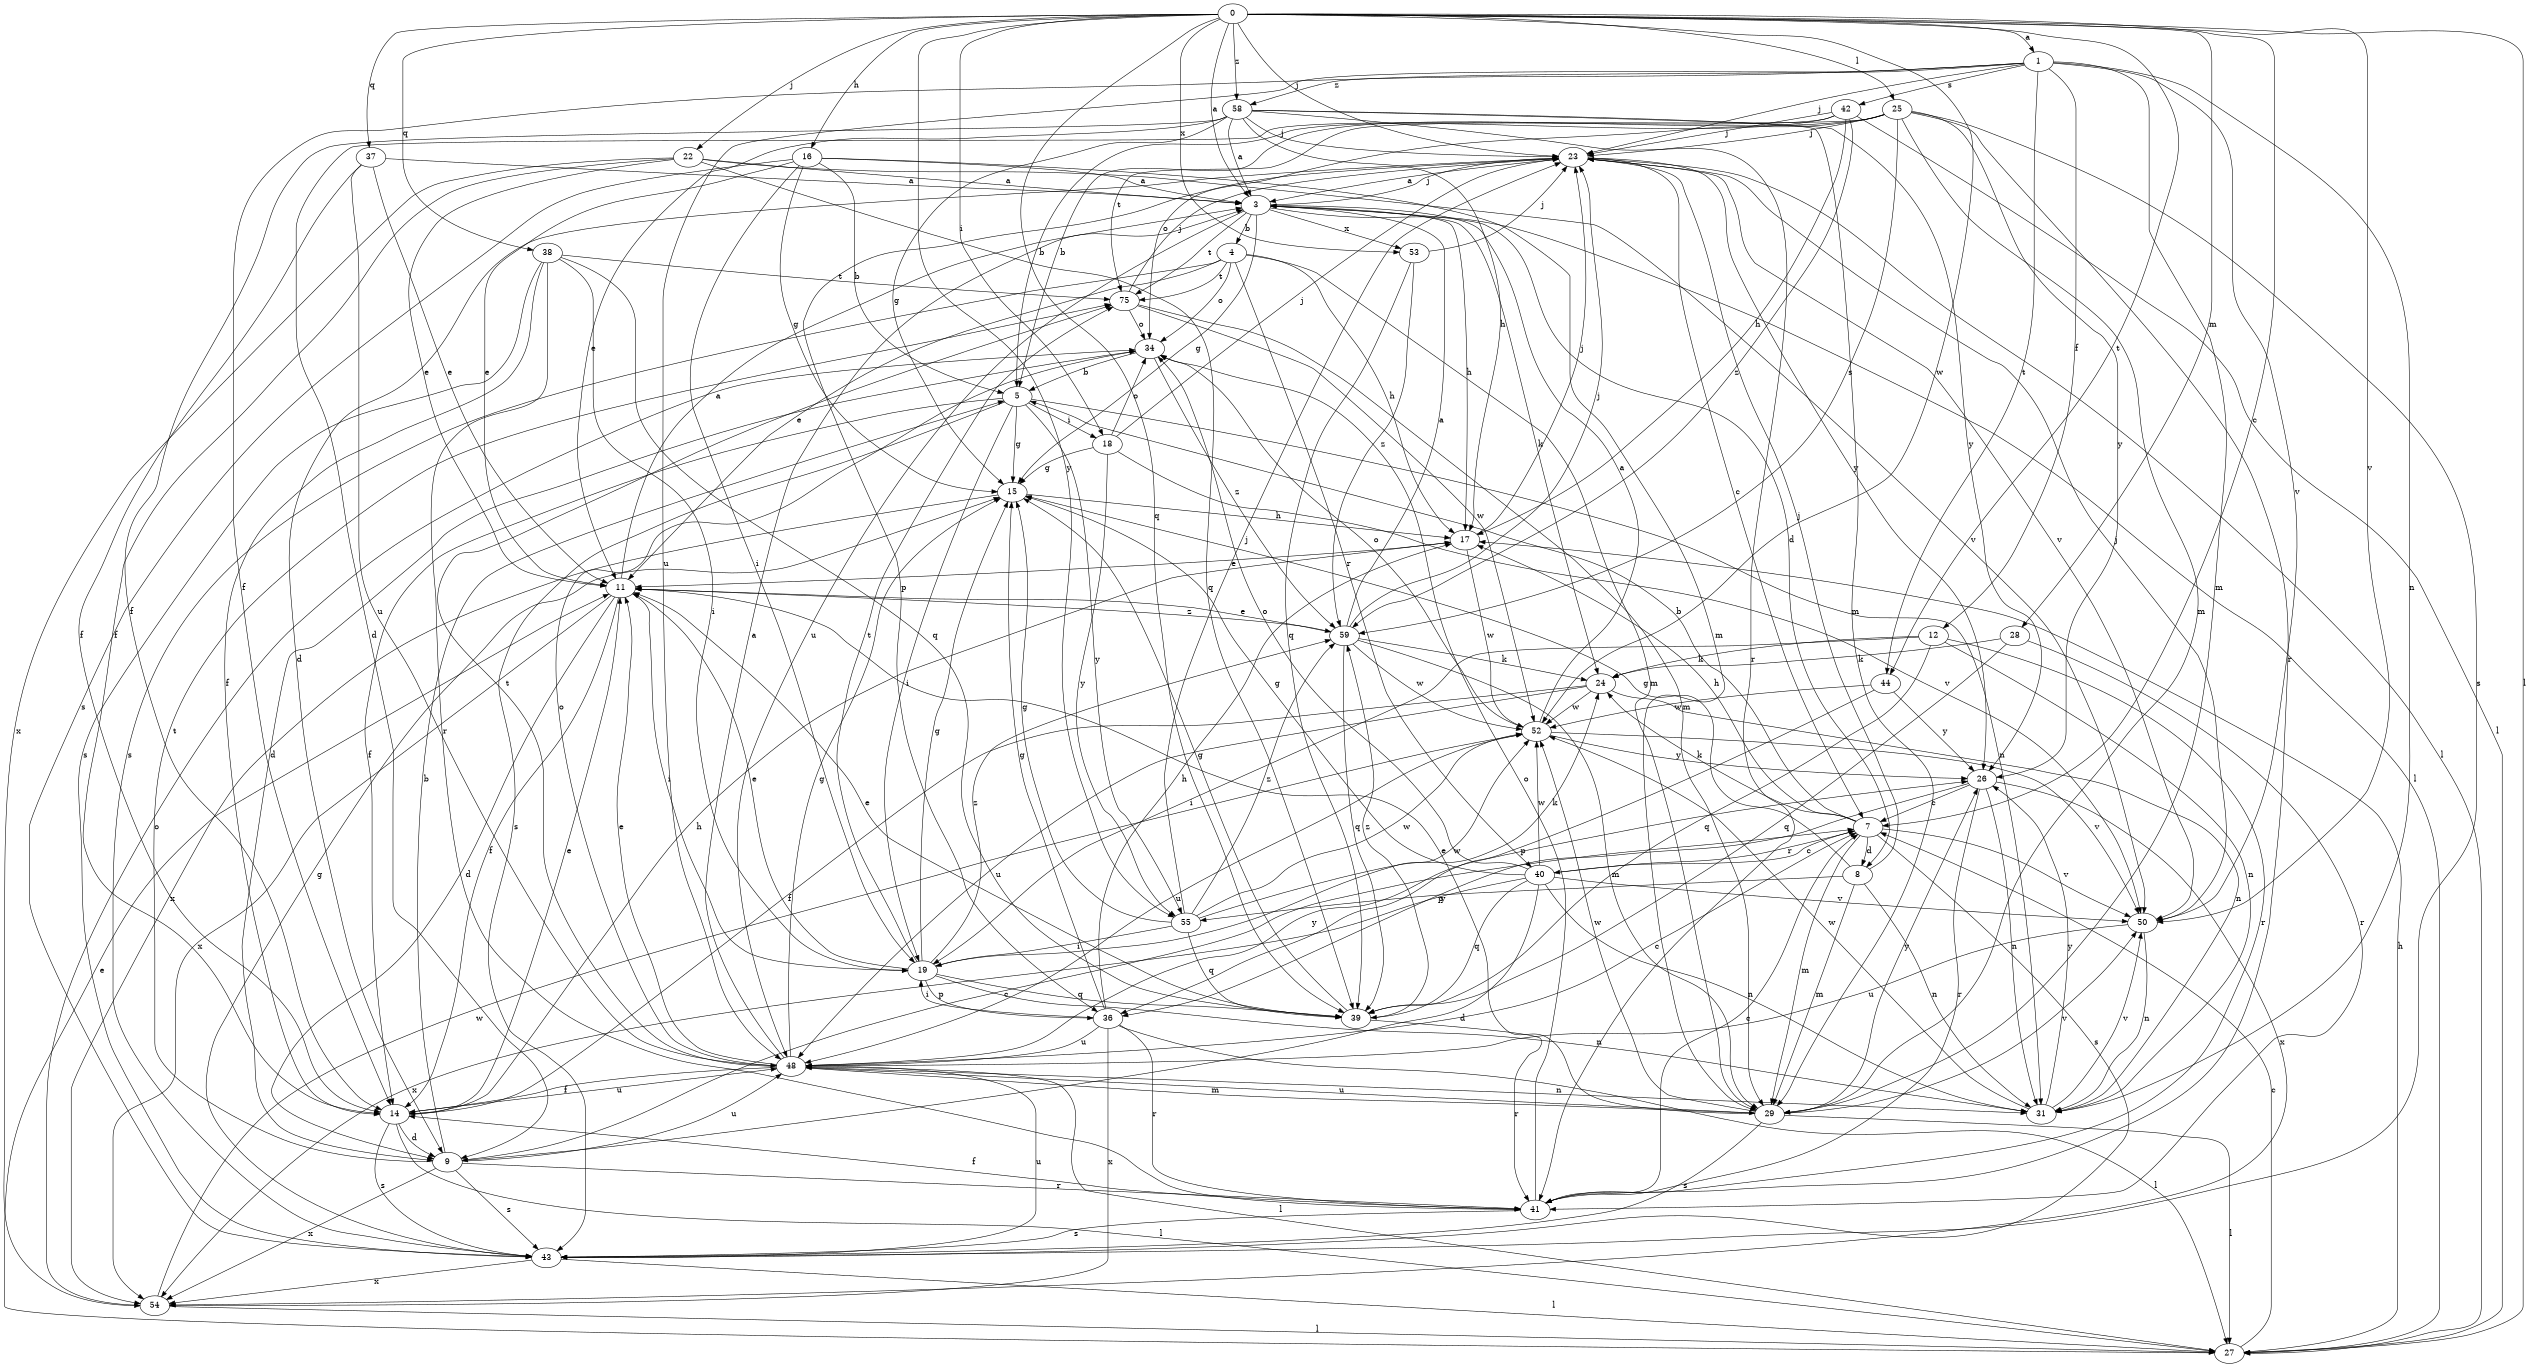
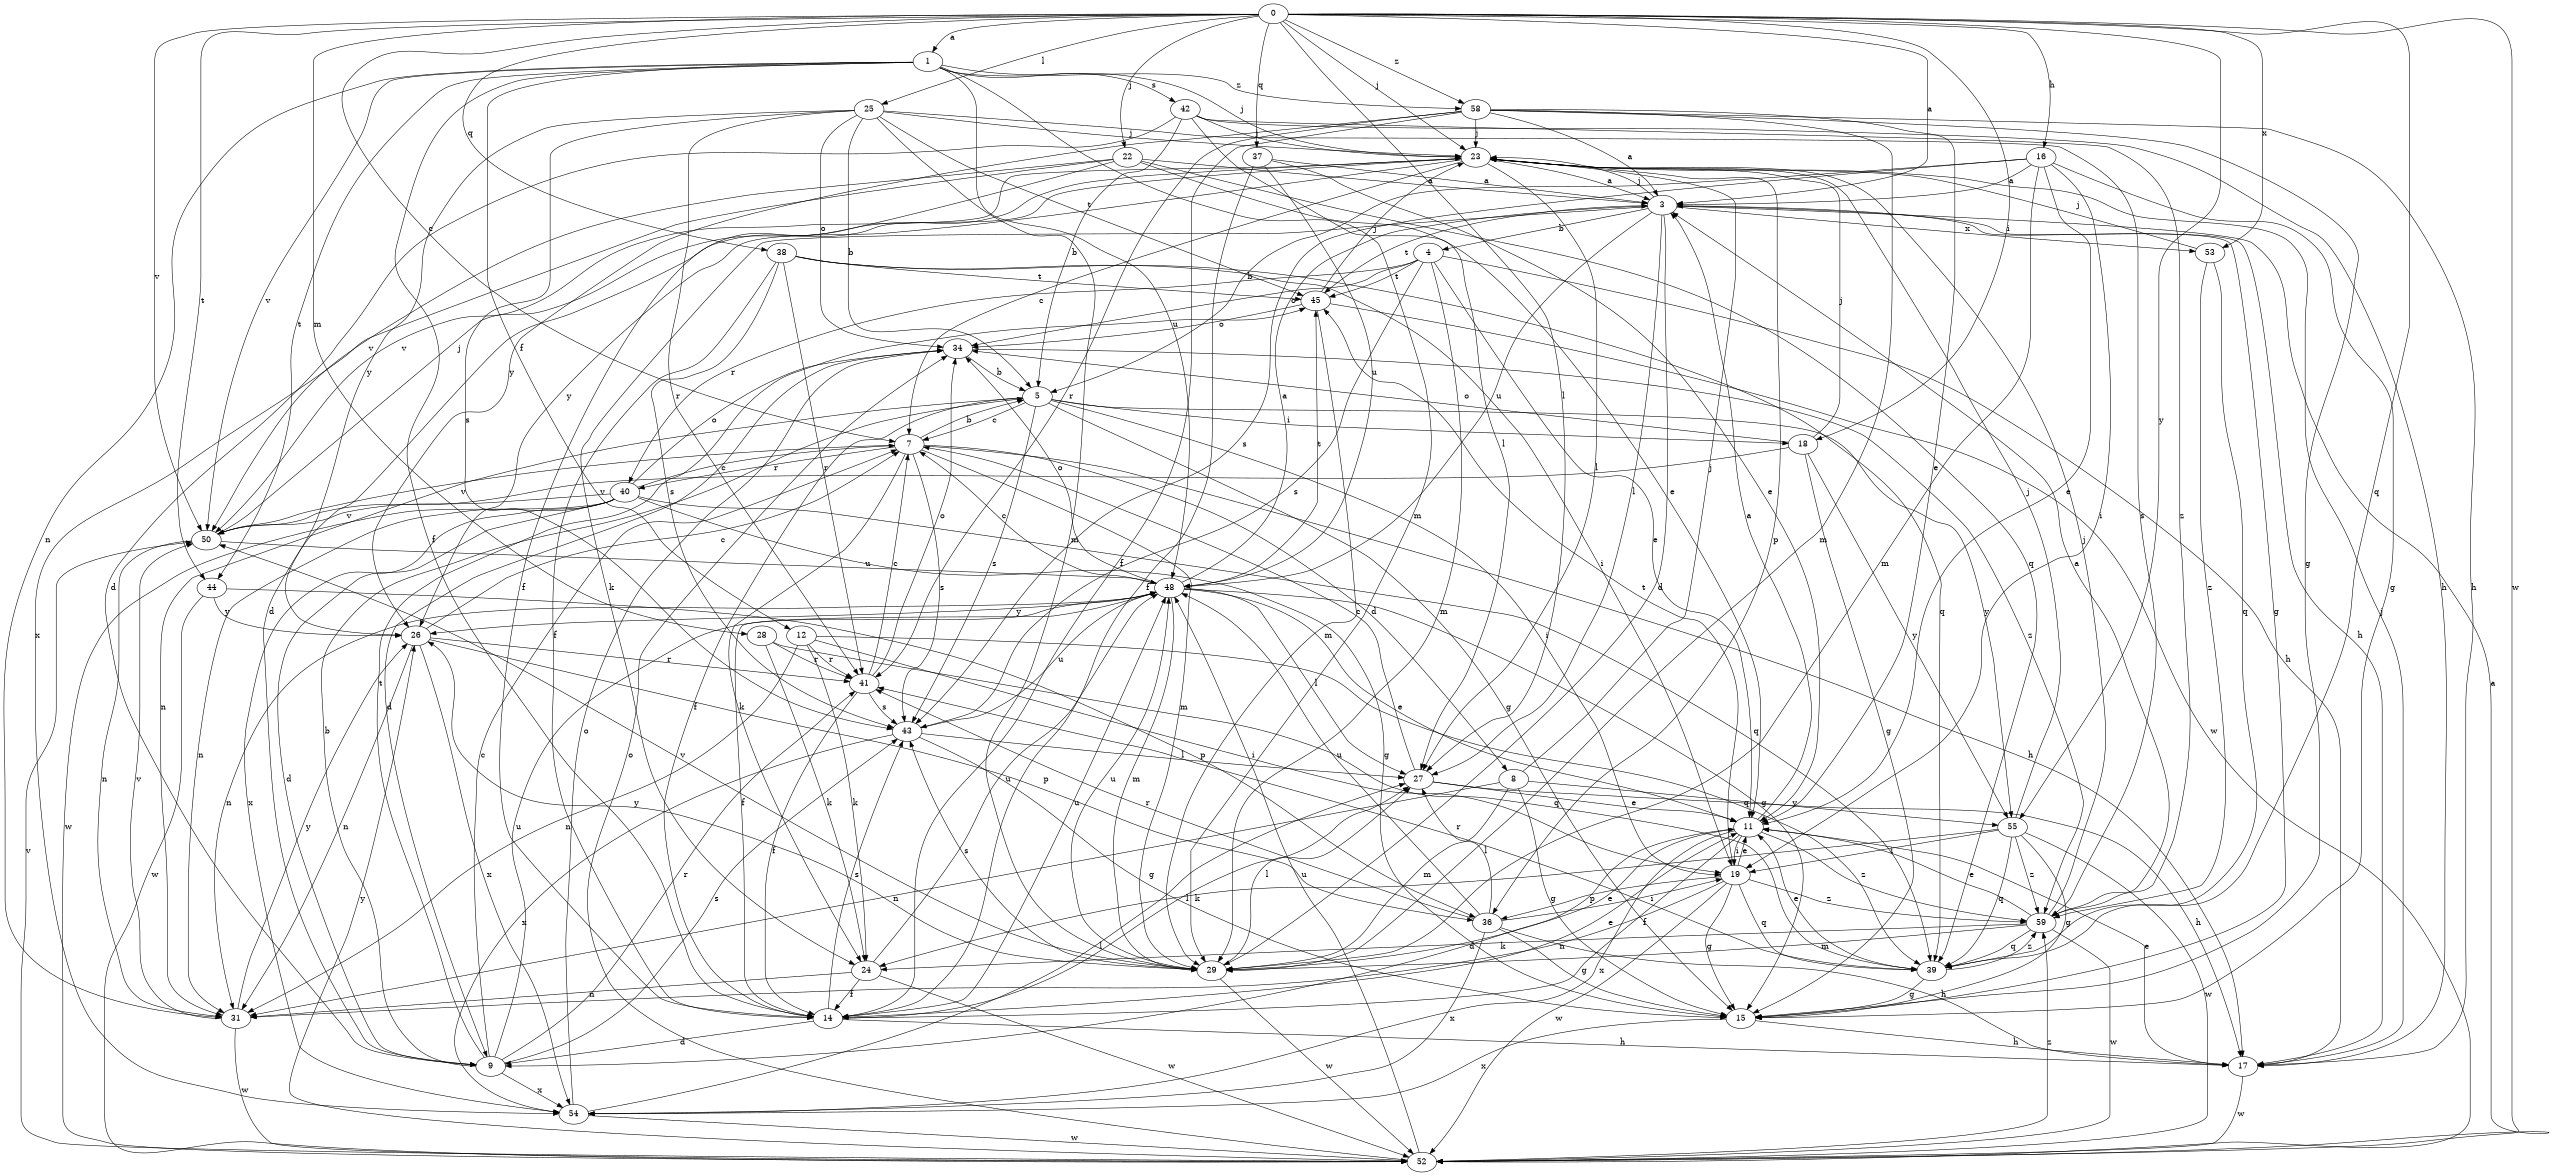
(1124, 301) -> (1316, 301)
(1727, 419) -> (1594, 665)
none -> (978, 422)
none -> (1832, 1146)
